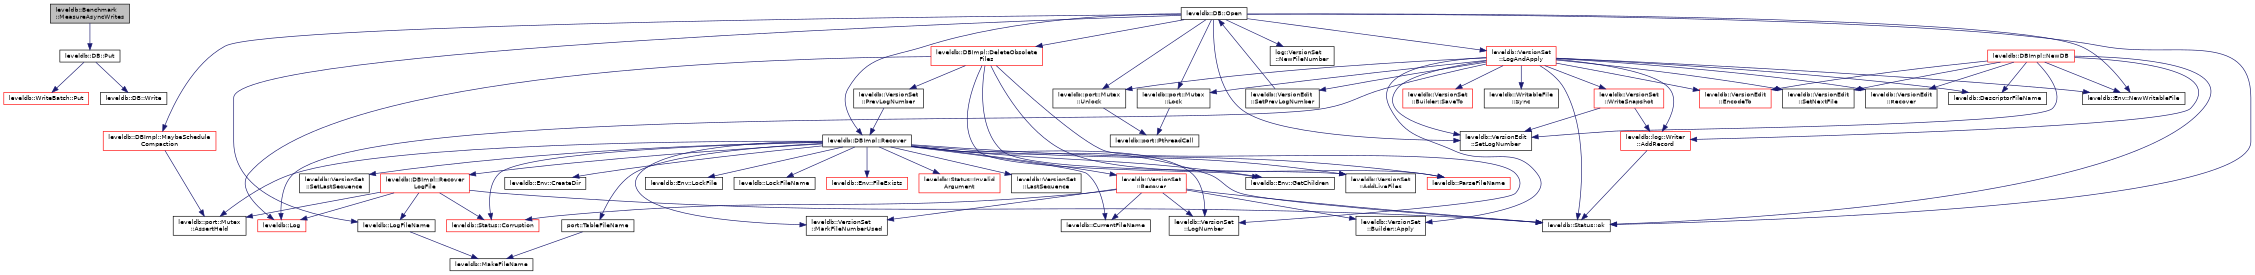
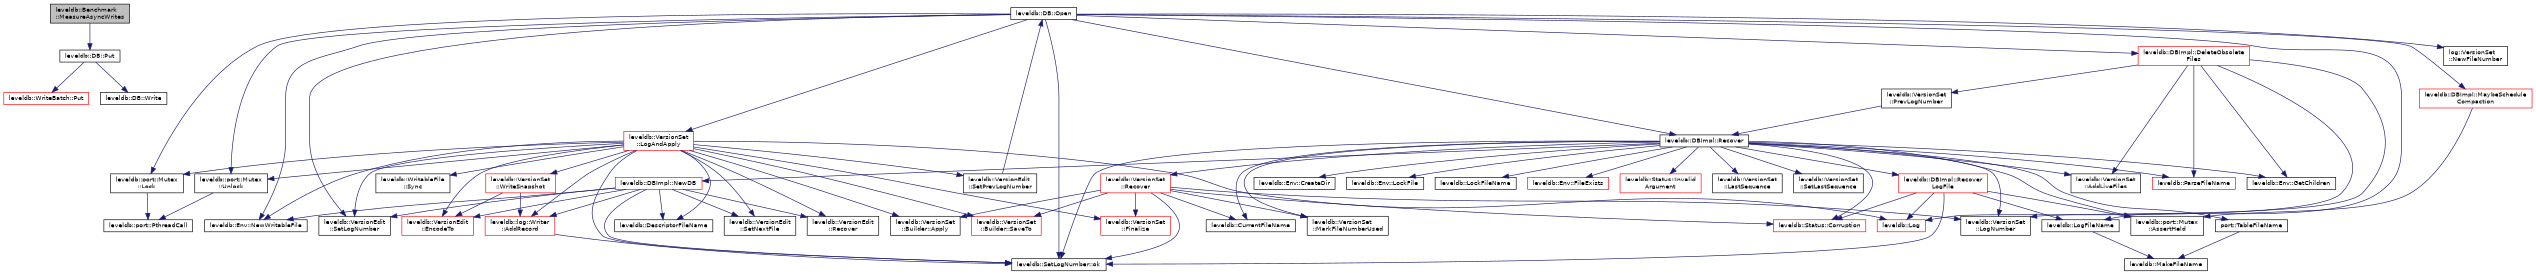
(1566, 119) -> (482, 203)
none -> (1184, 162)
none -> (1074, 204)
none -> (1136, 226)
(1576, 226) -> (1059, 265)
